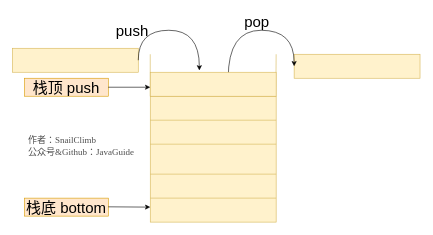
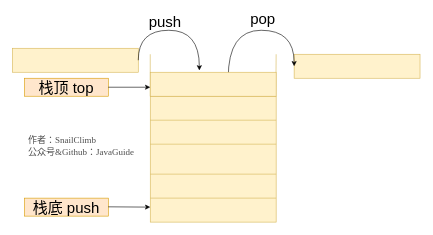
(257, 21) -> (263, 18)
(132, 30) -> (165, 21)
(66, 87) -> (66, 87)
(66, 207) -> (66, 207)
